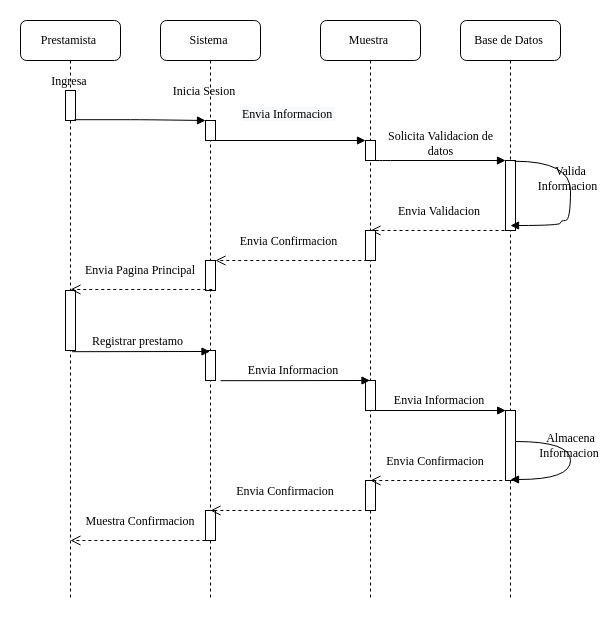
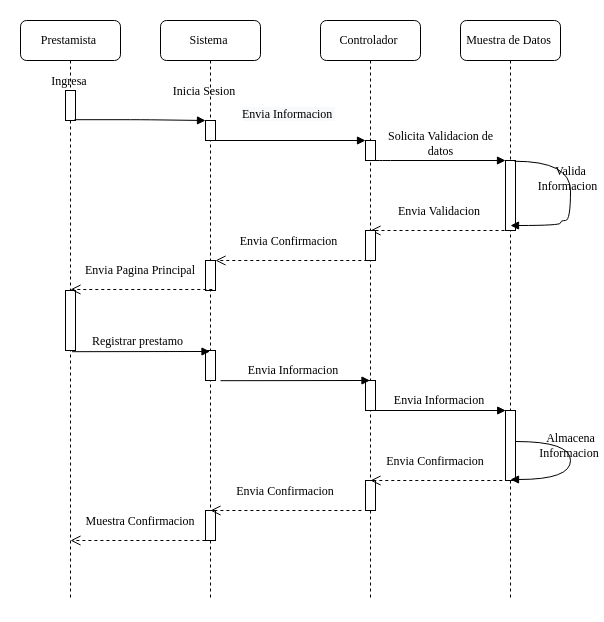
(371, 41) -> (371, 41)
(511, 41) -> (511, 41)
